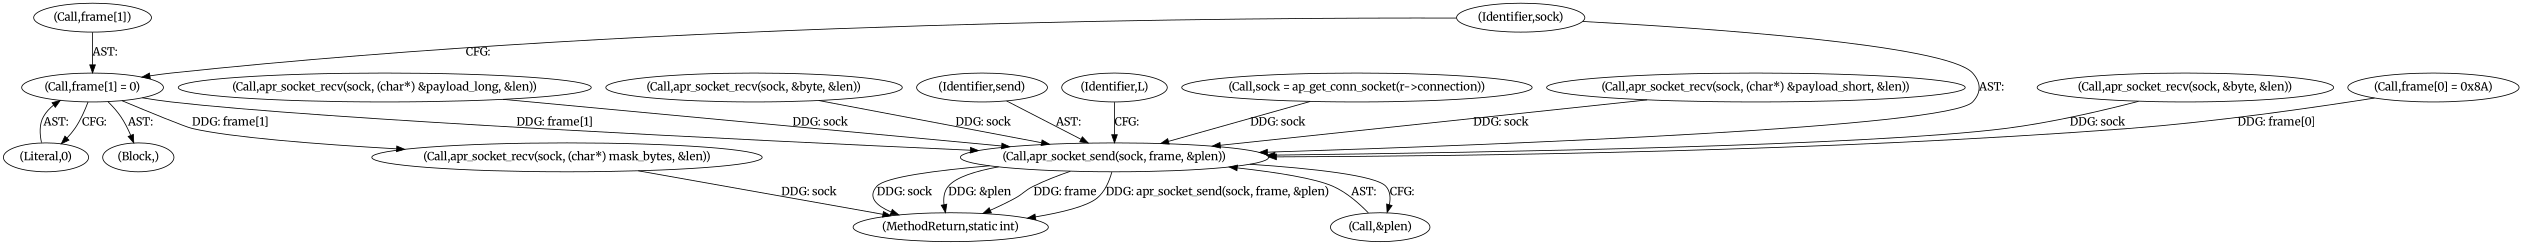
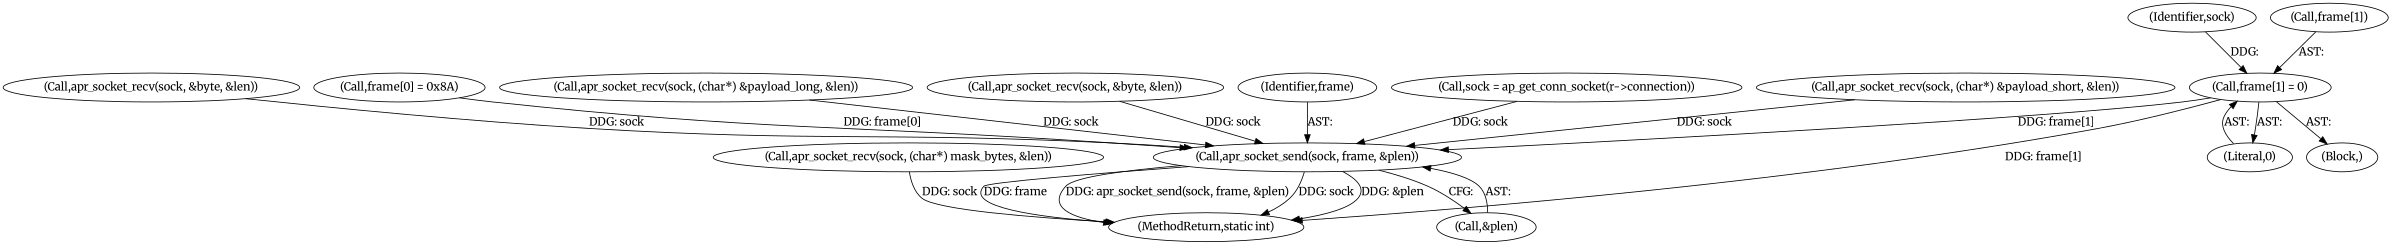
(479, 53) -> (2246, 53)
(982, 88) -> (1307, 88)
(1114, 88) -> none
(96, 122) -> (2271, 122)
(1835, 124) -> none
(256, 138) -> (1764, 178)
